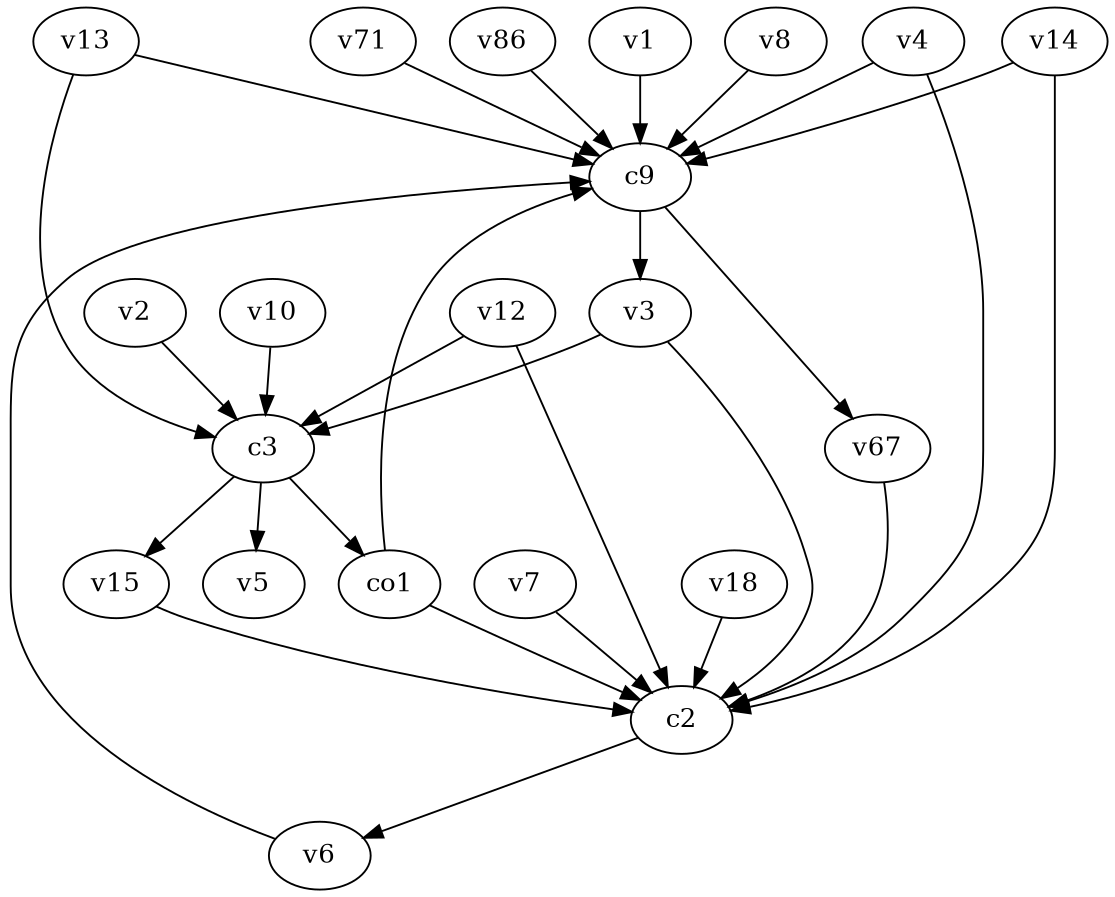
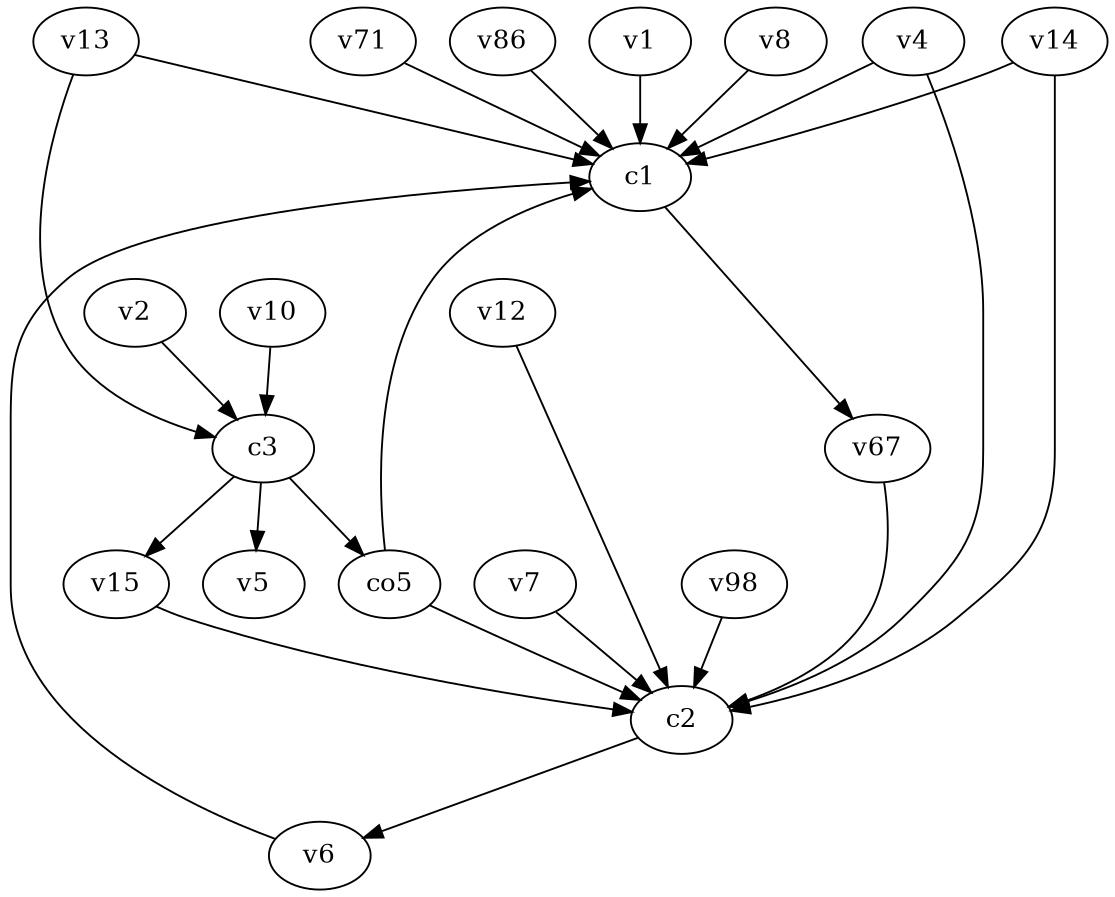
(640, 177) -> (640, 177)
(640, 313) -> none
(376, 384) -> none
(390, 584) -> (390, 584)
(734, 584) -> (734, 584)
